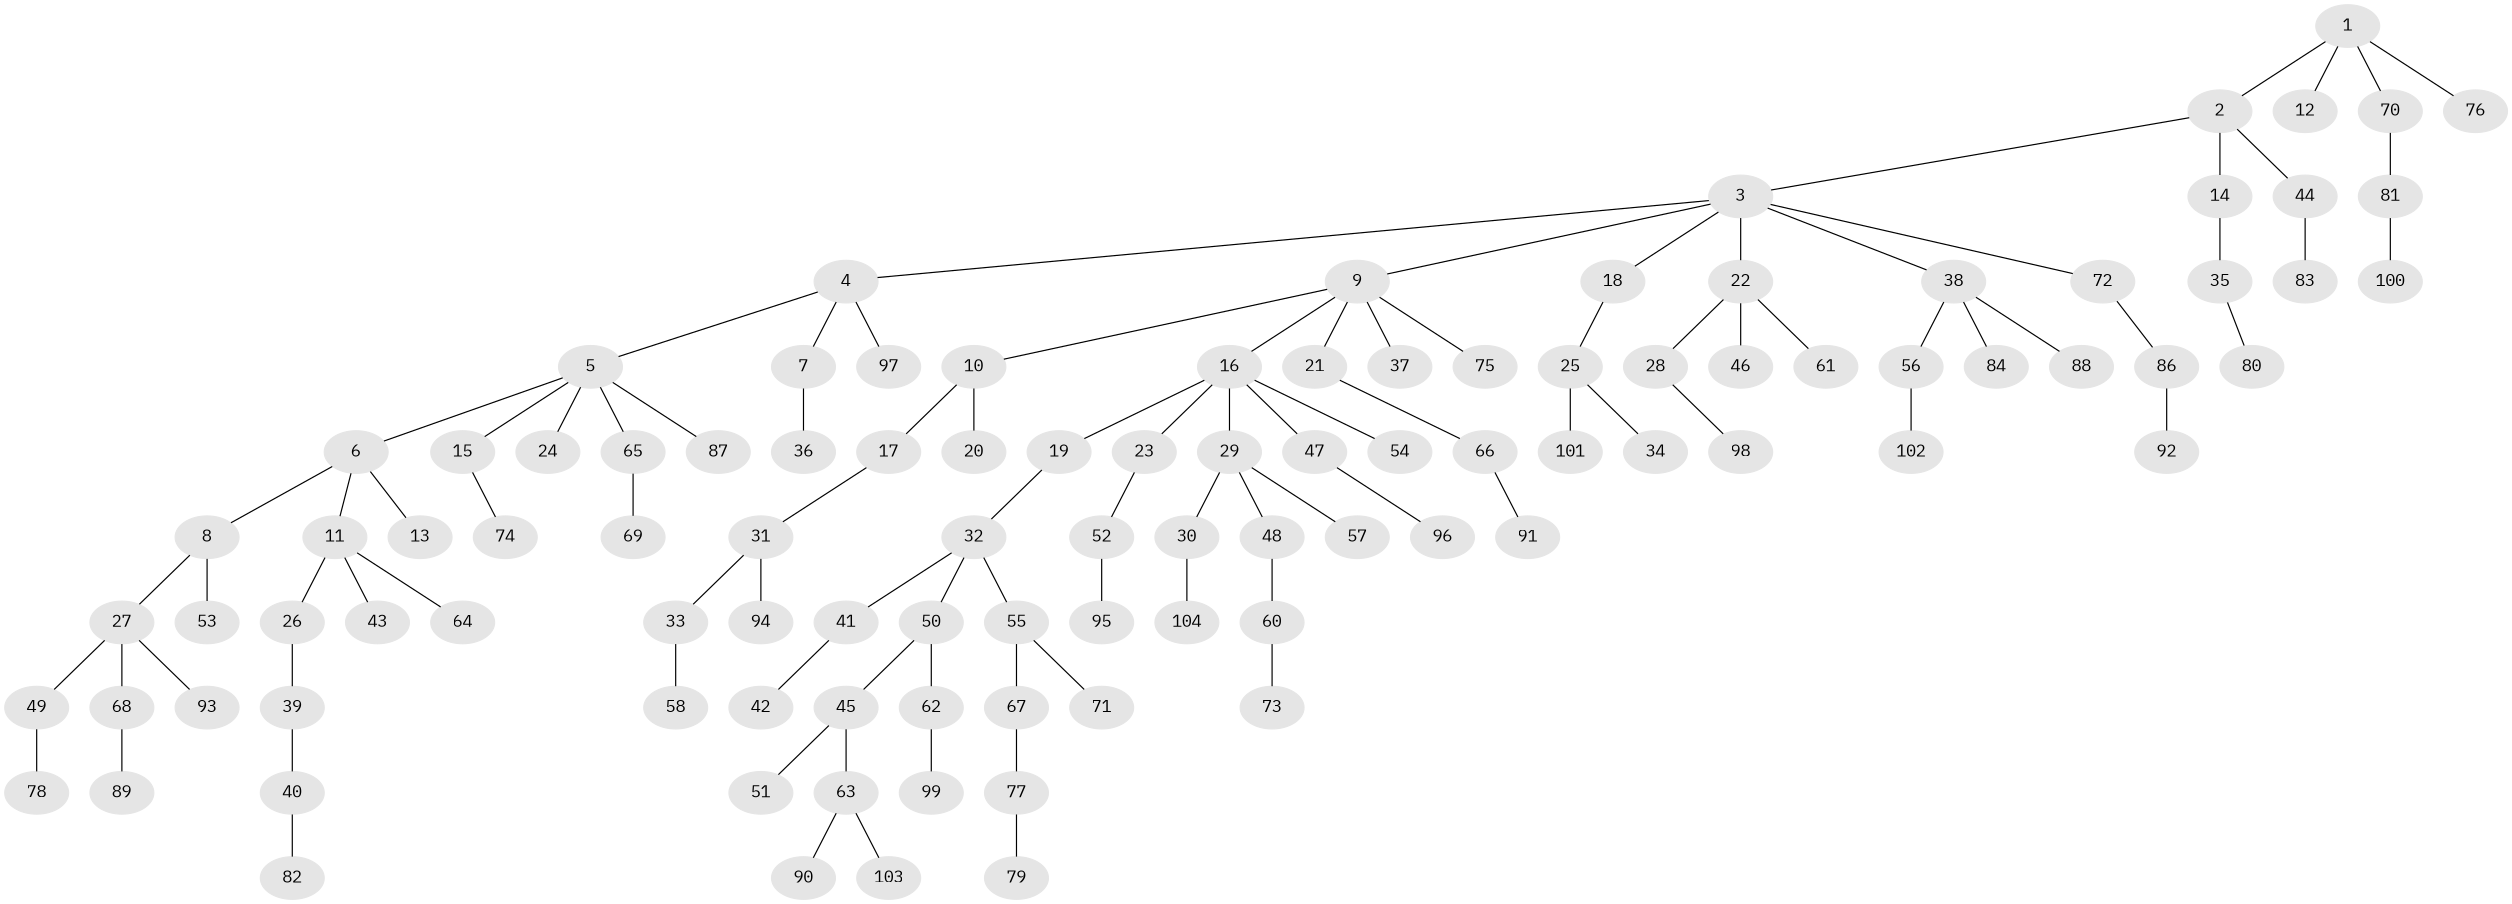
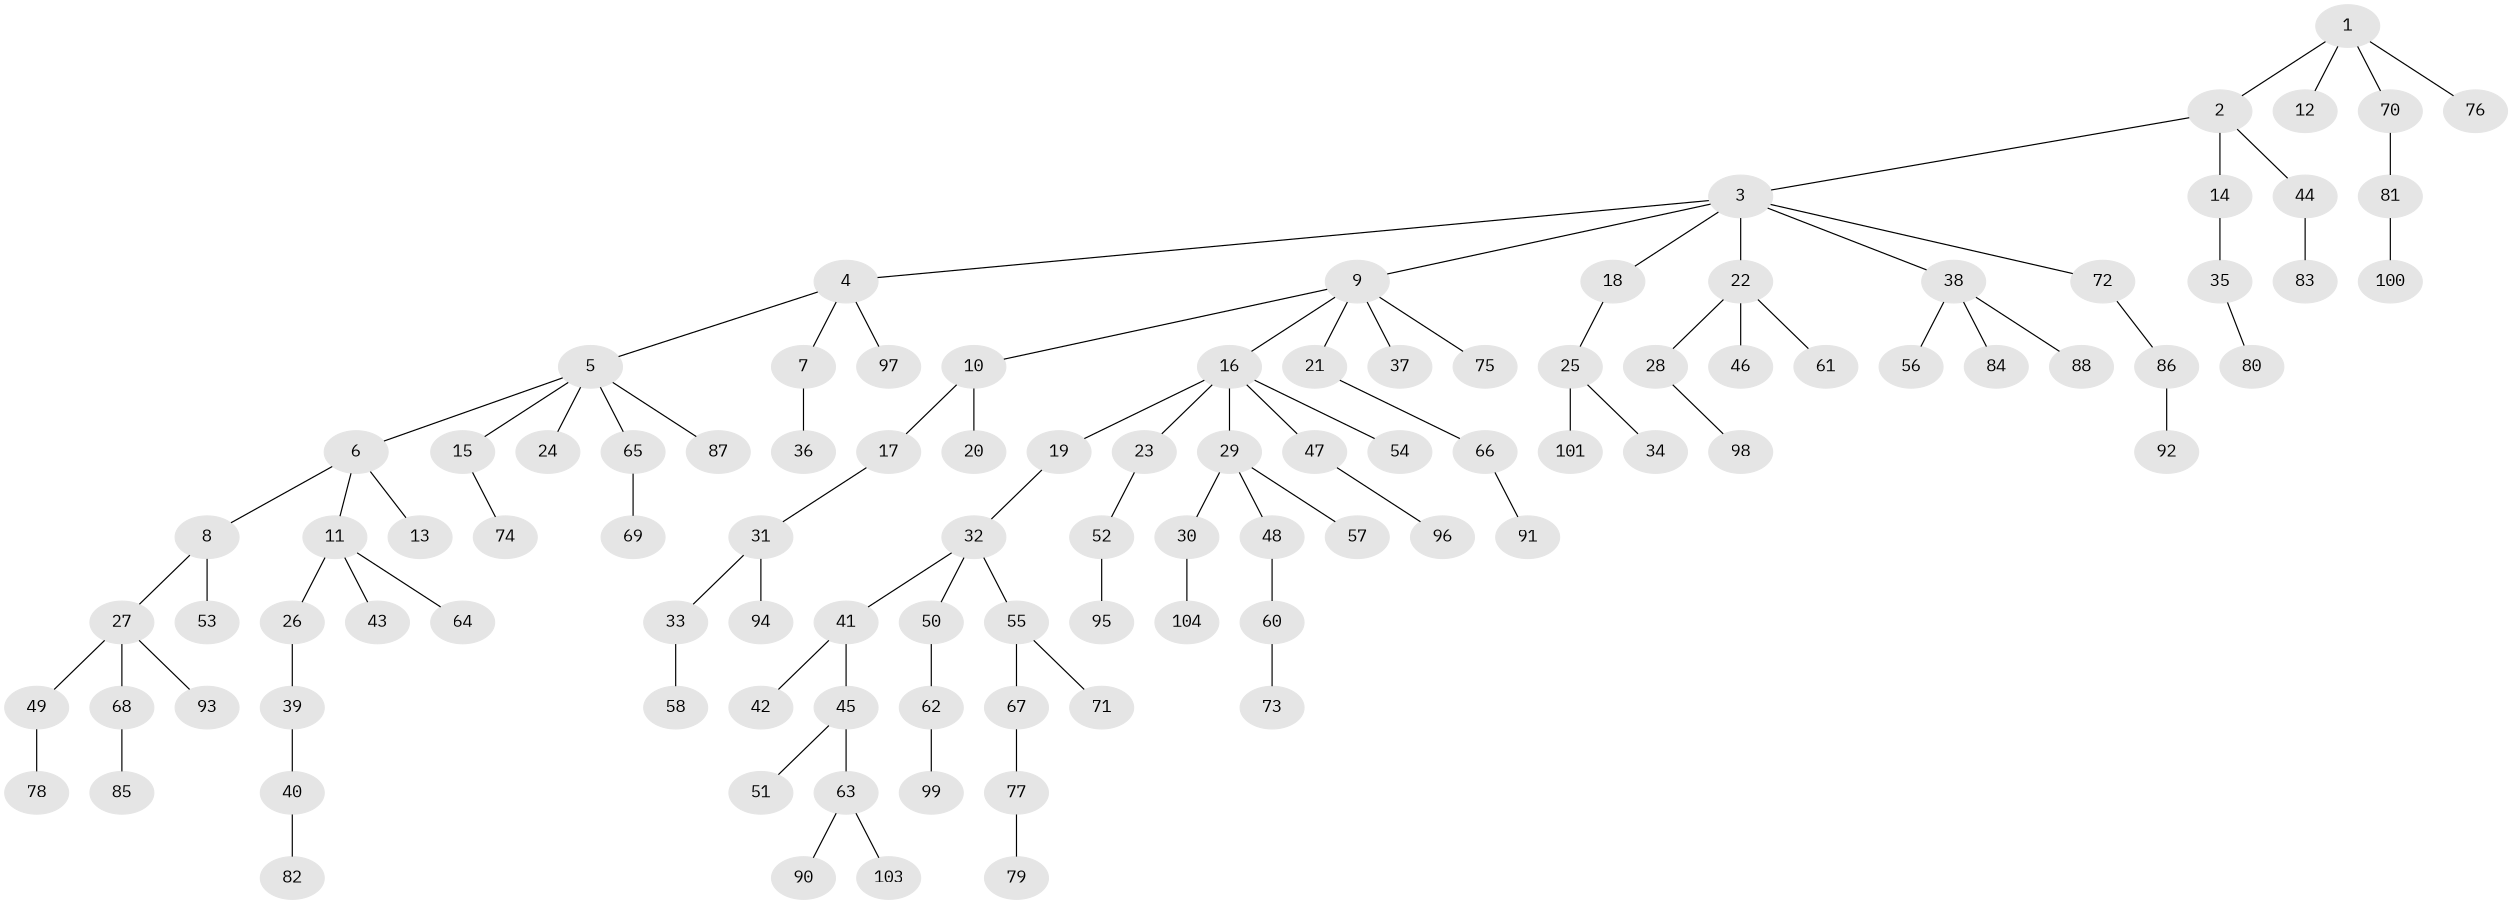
(1911, 452) -> none
(889, 665) -> (846, 665)
(122, 793) -> (122, 793)
